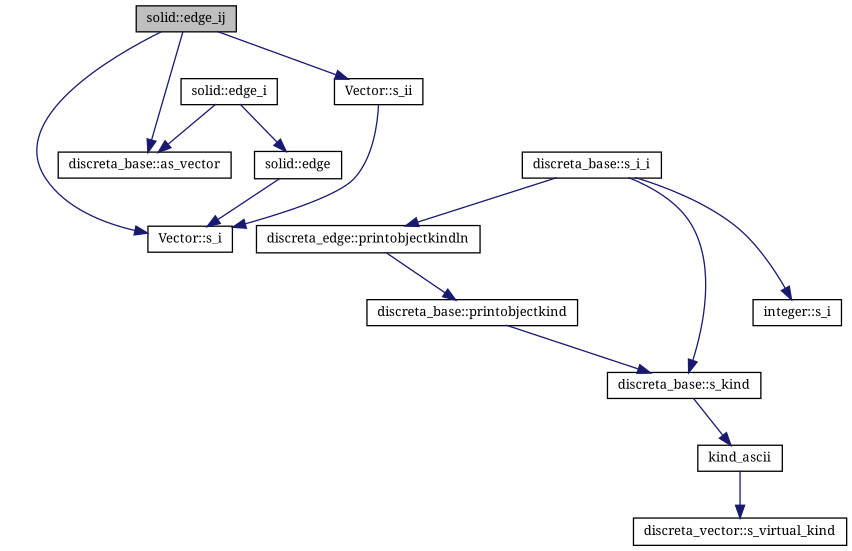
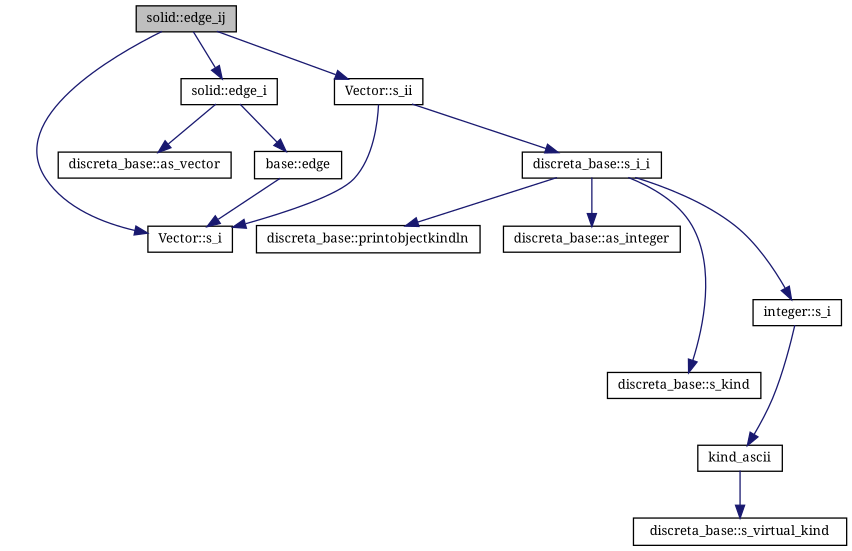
(167, 86) -> (204, 50)
none -> (479, 126)
(298, 165) -> (298, 165)
(368, 239) -> (368, 239)
none -> (592, 239)
(472, 313) -> none
(708, 417) -> (779, 382)
(740, 532) -> (740, 532)
